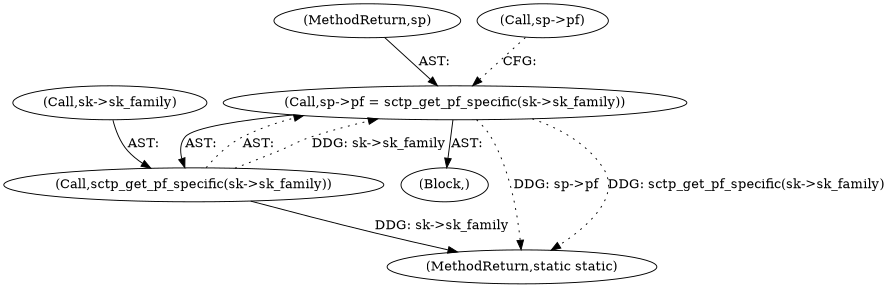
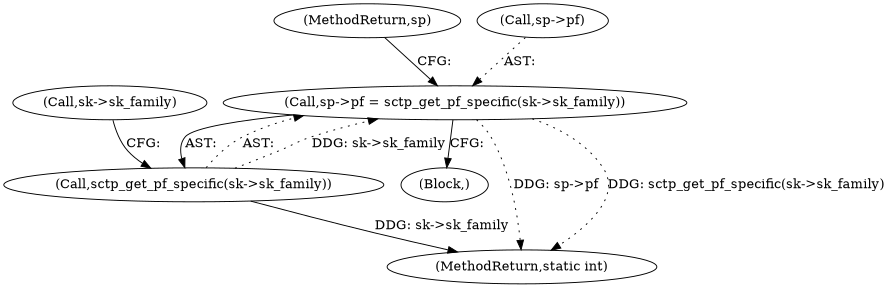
(437, 62) -> (437, 62)
(522, 62) -> (522, 62)
(146, 144) -> (146, 144)
(469, 144) -> (469, 144)
(522, 267) -> (522, 267)
